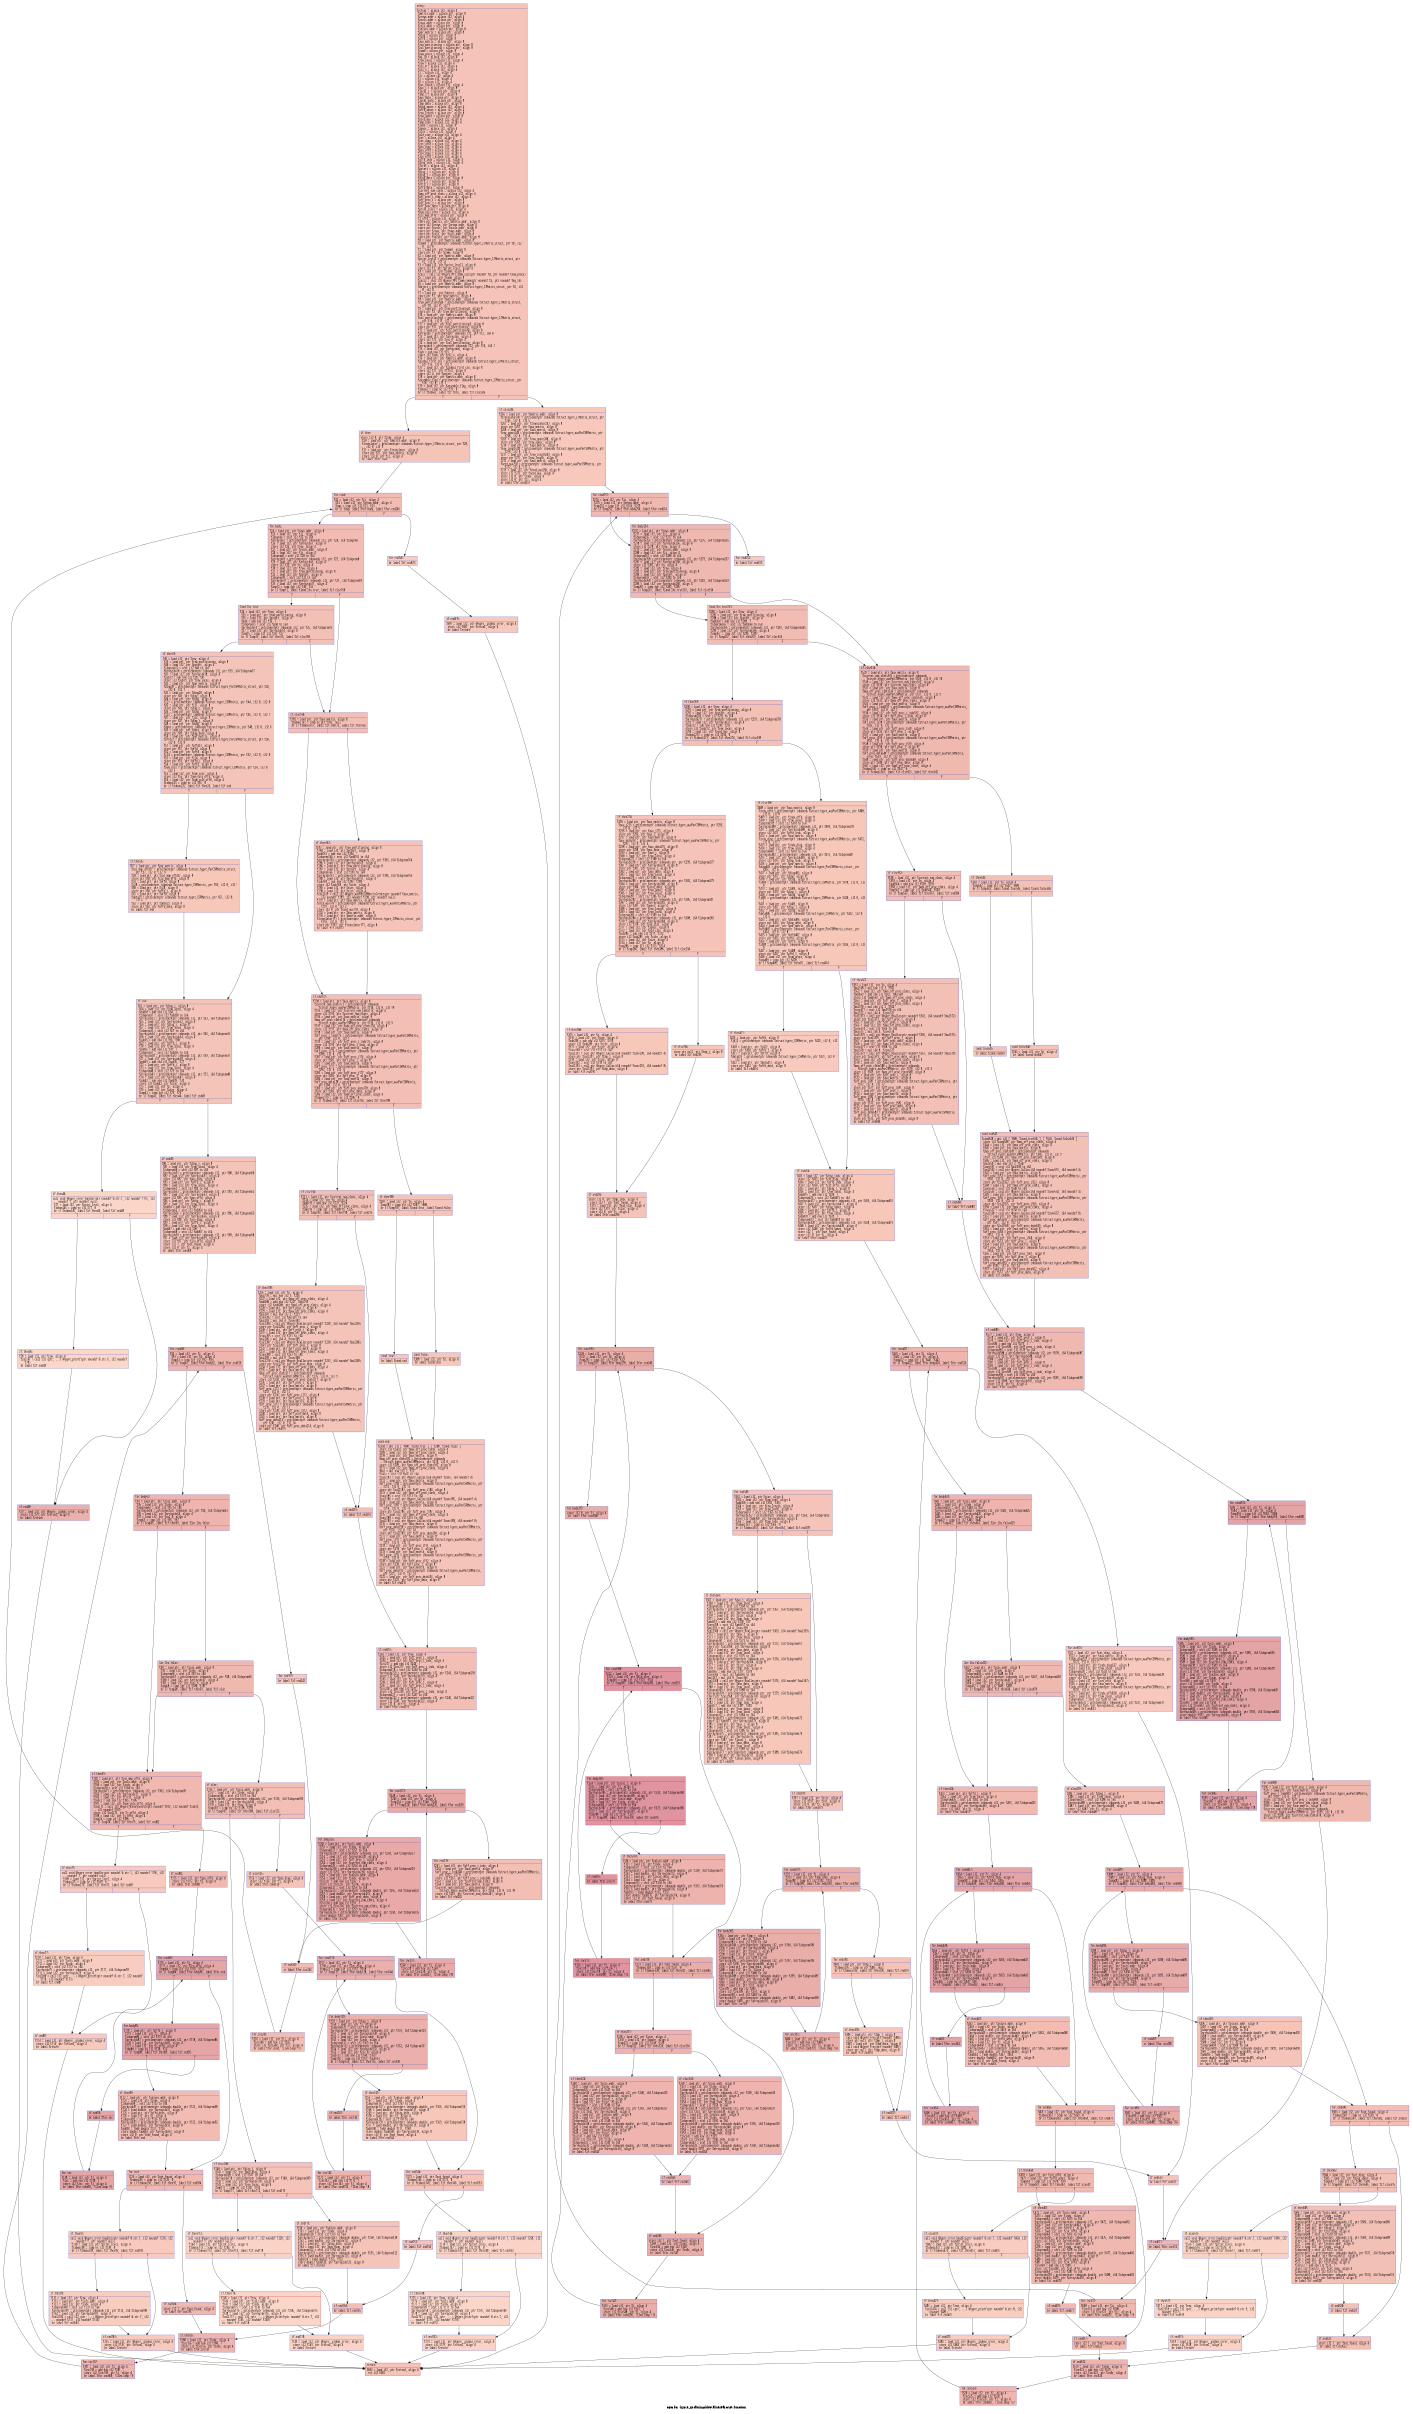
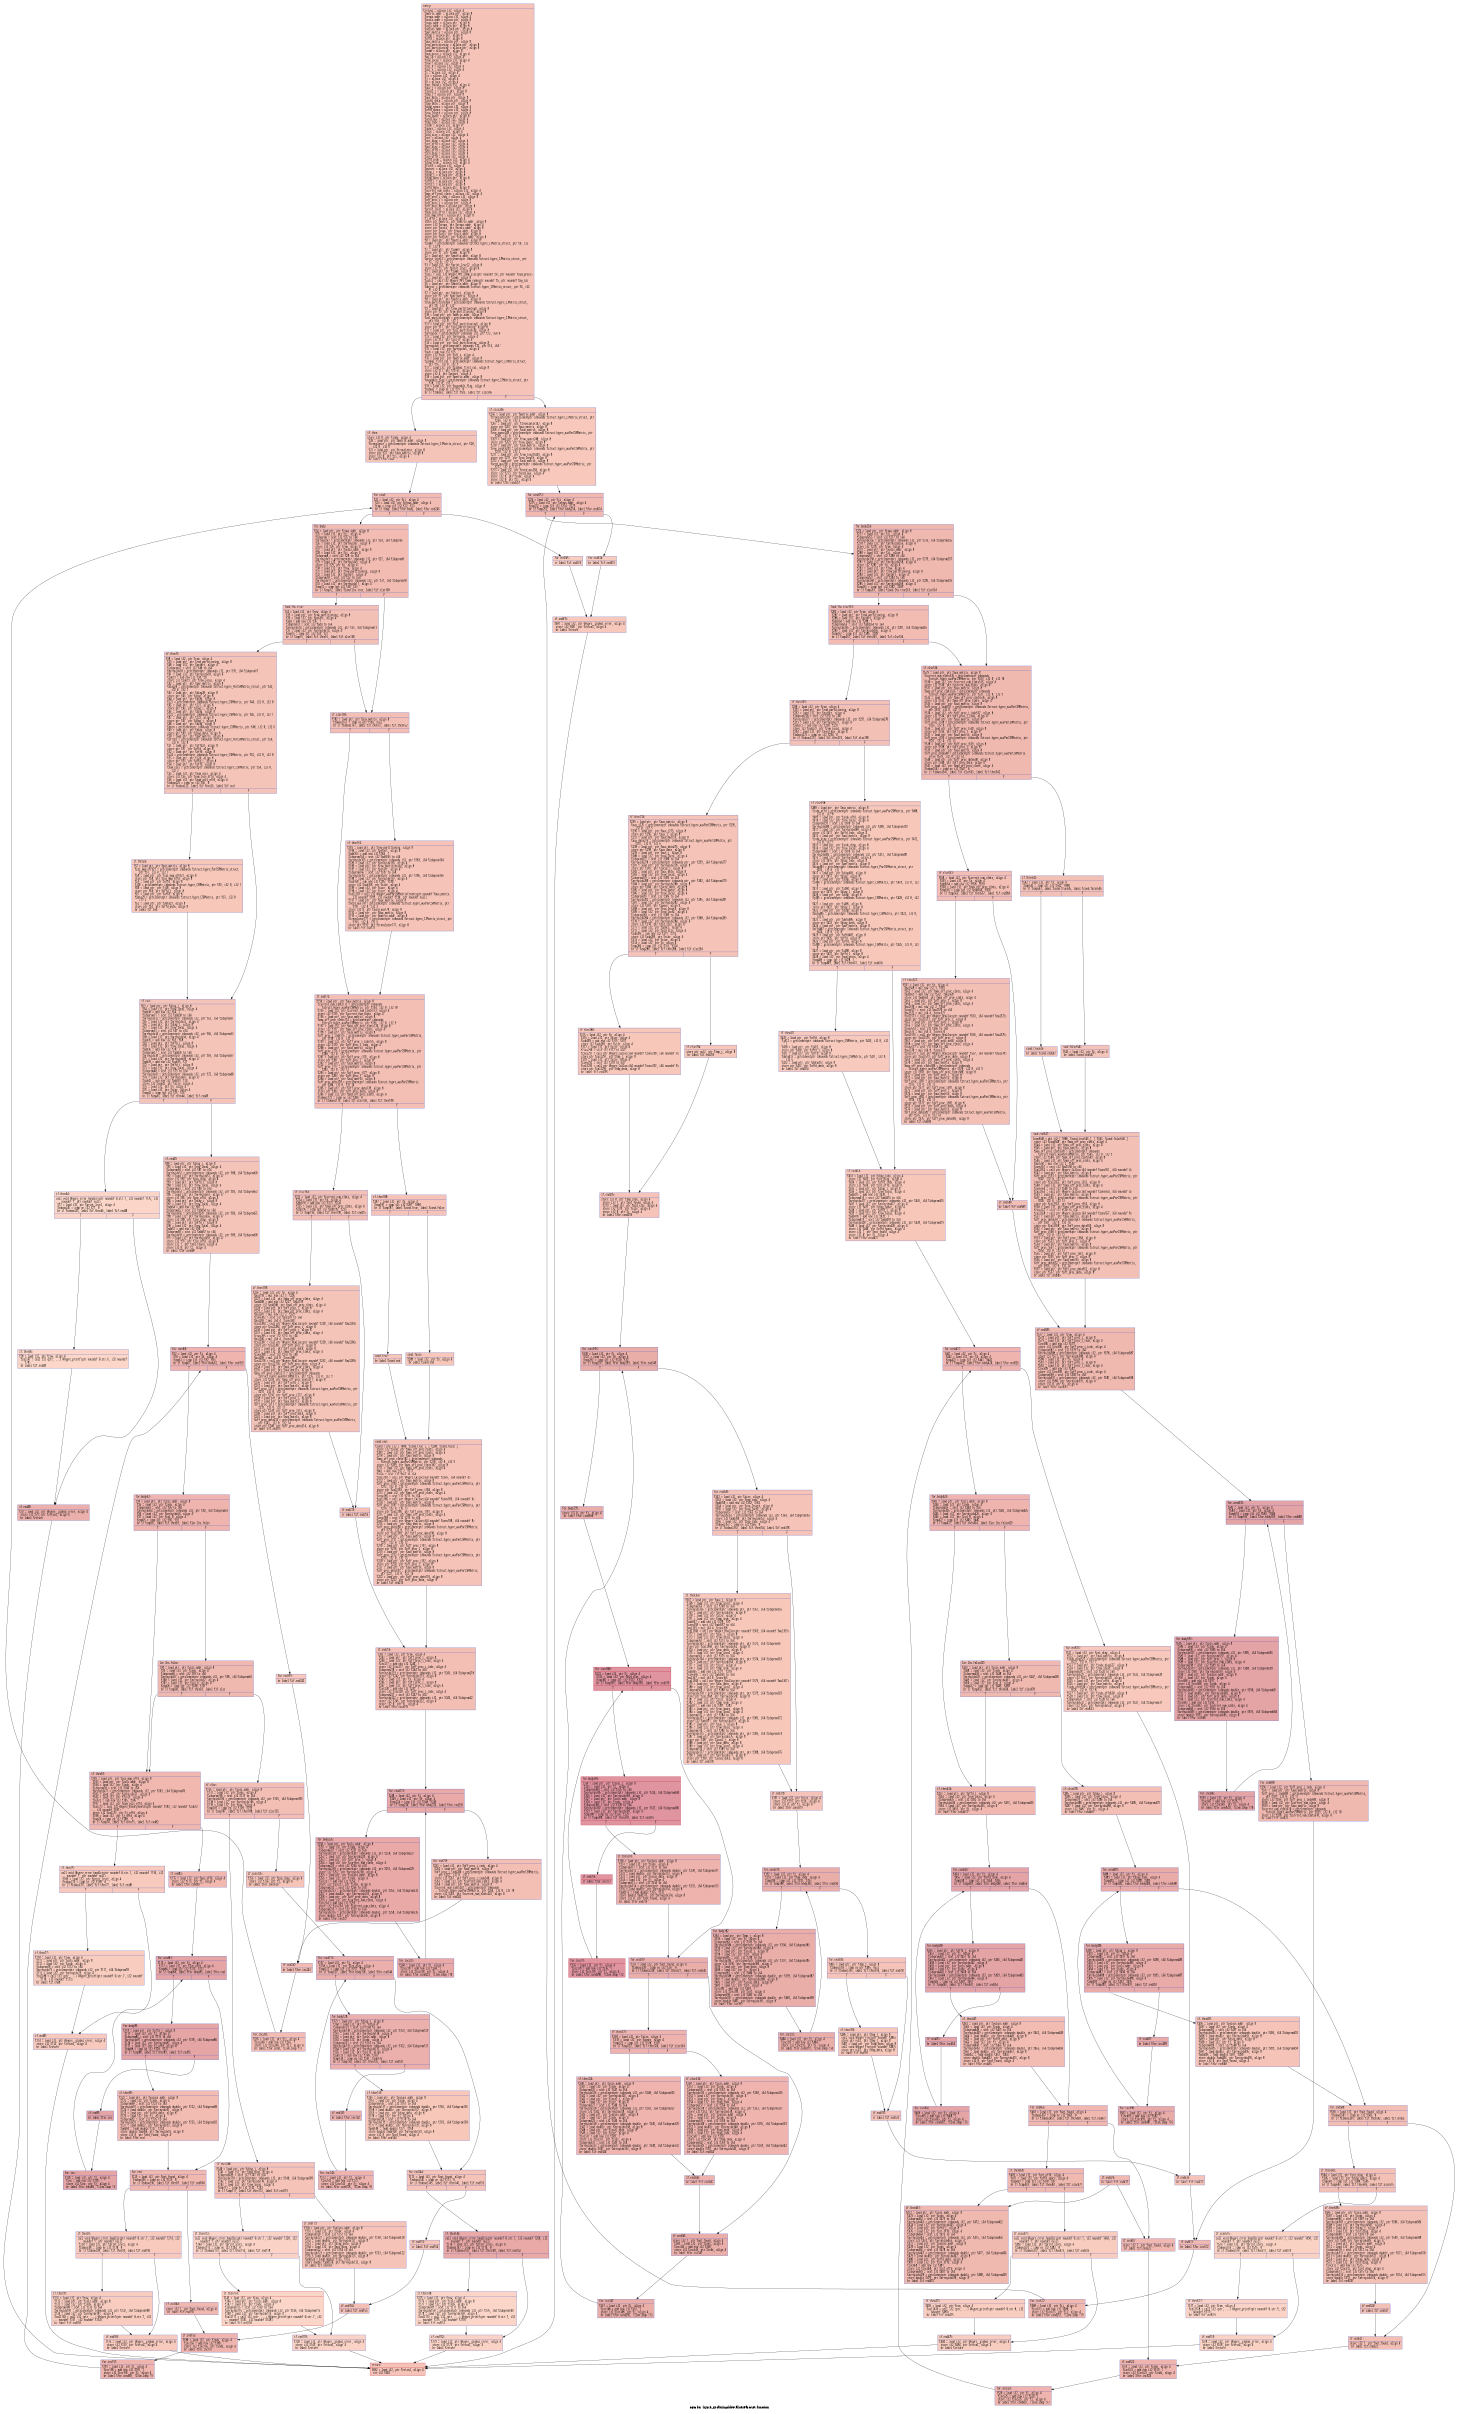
none -> (596, 590)
(489, 2245) -> (496, 2245)
(1066, 2293) -> (1061, 2202)
